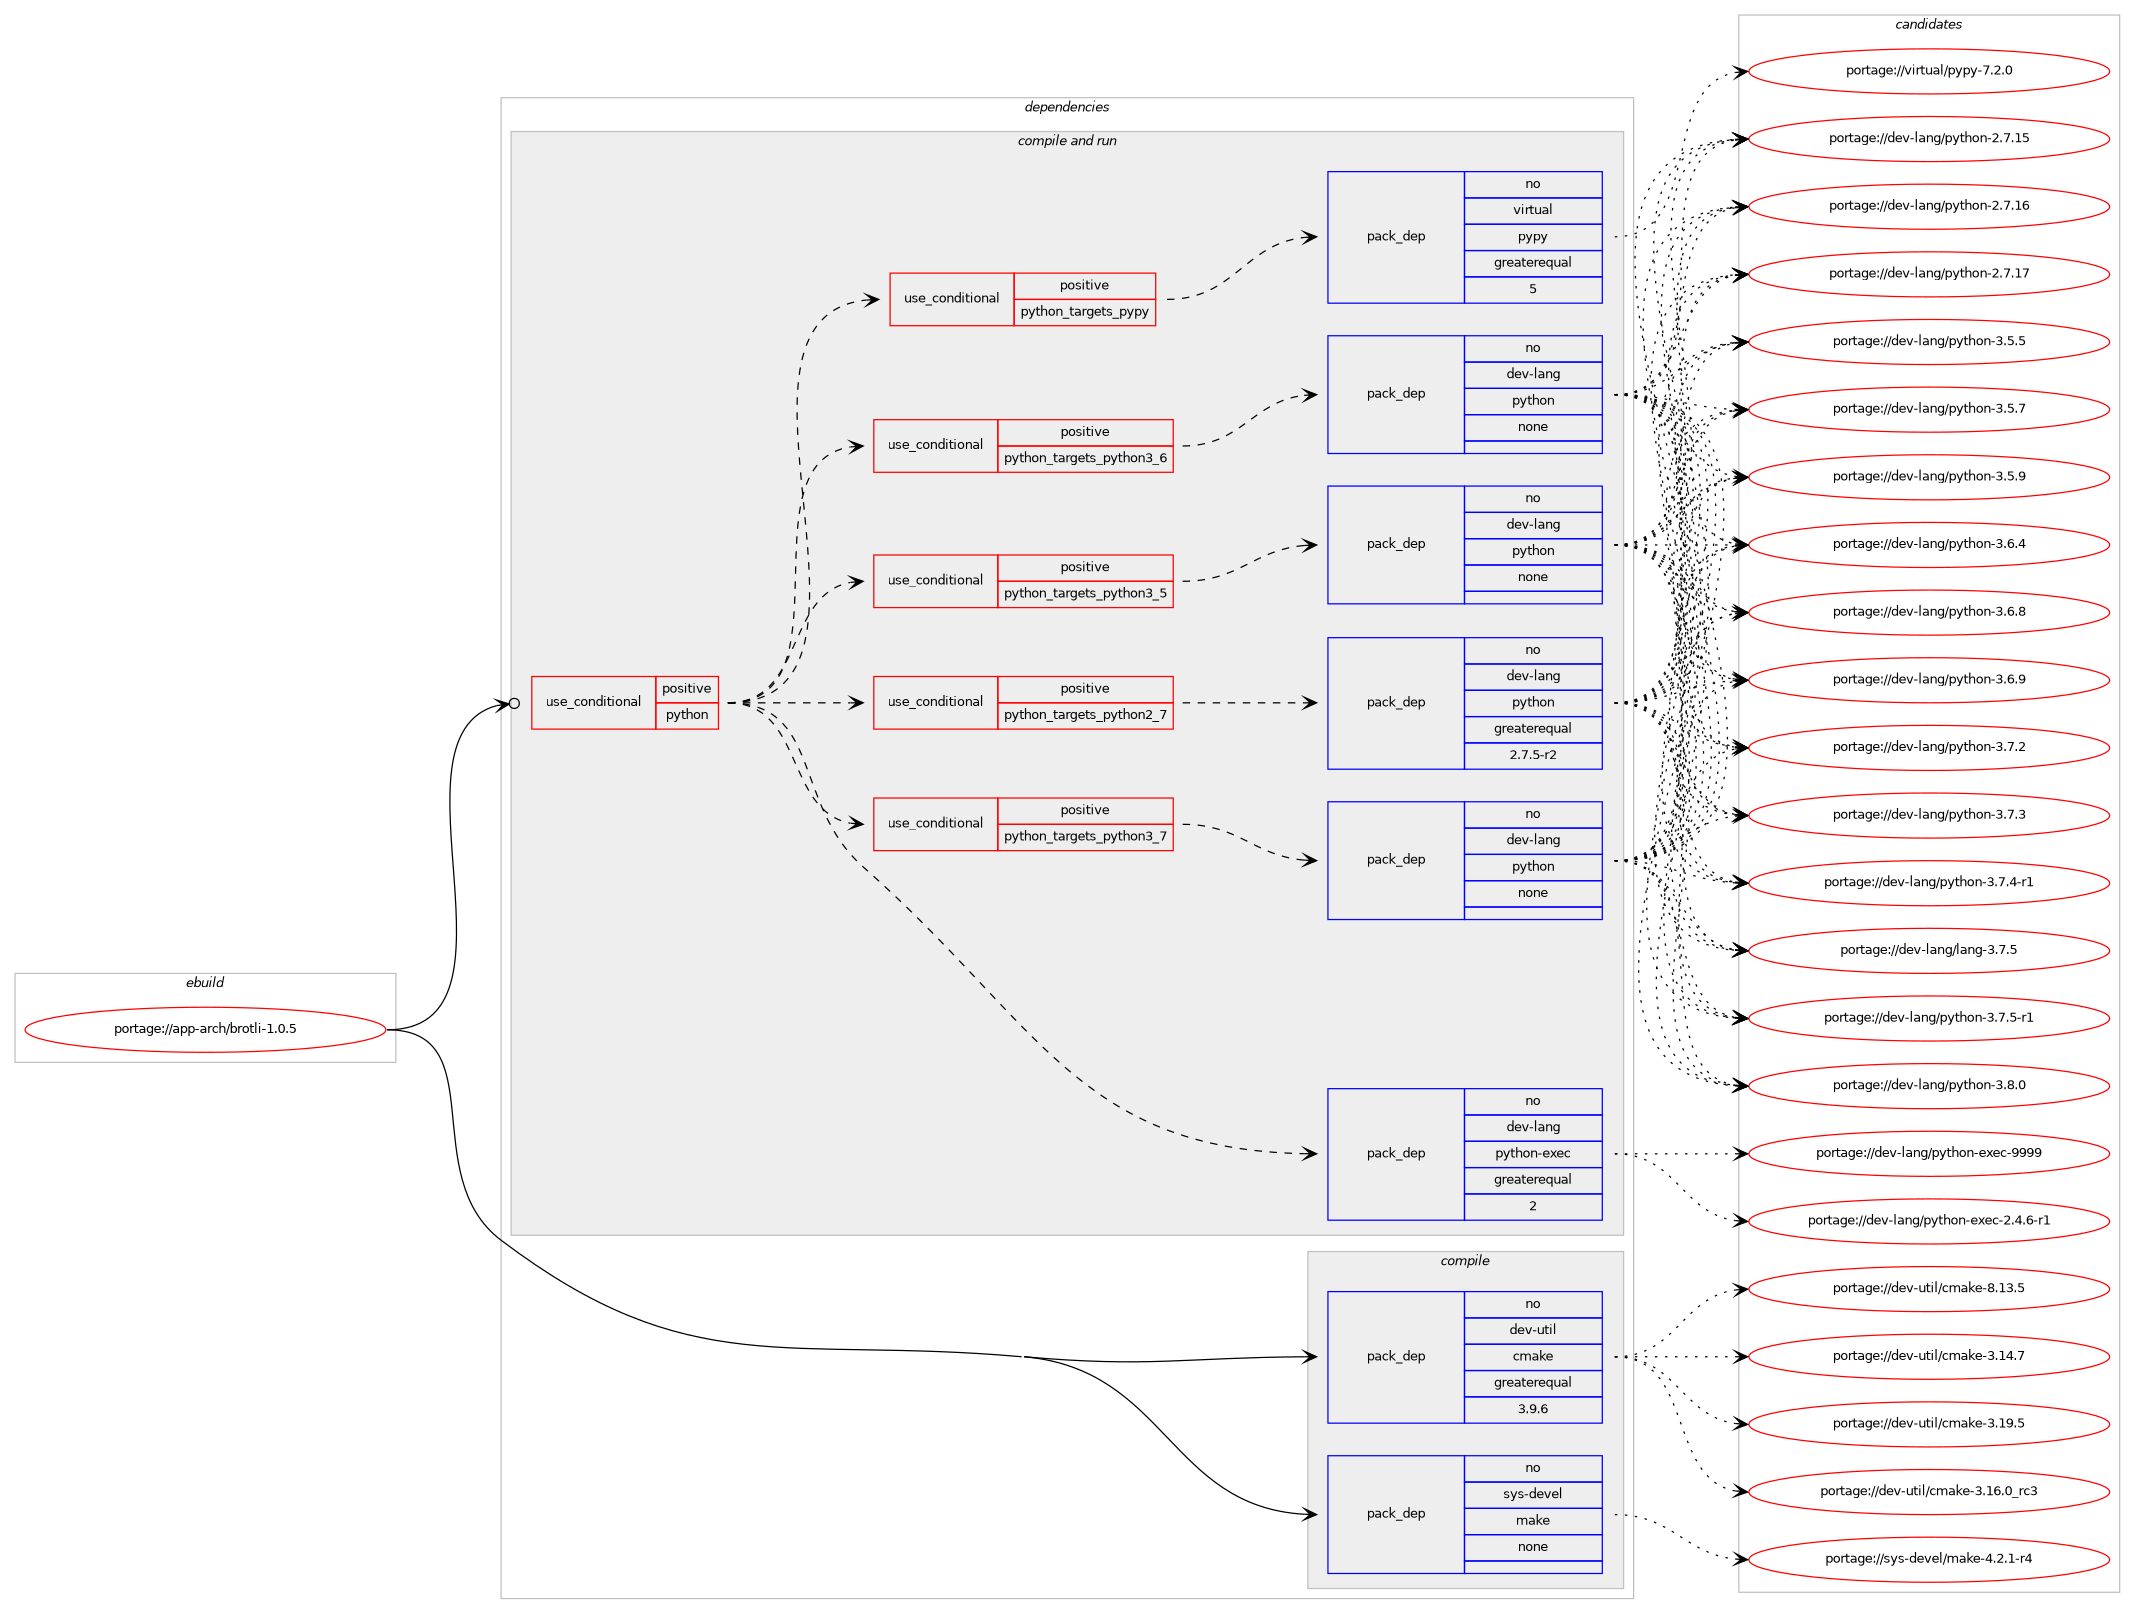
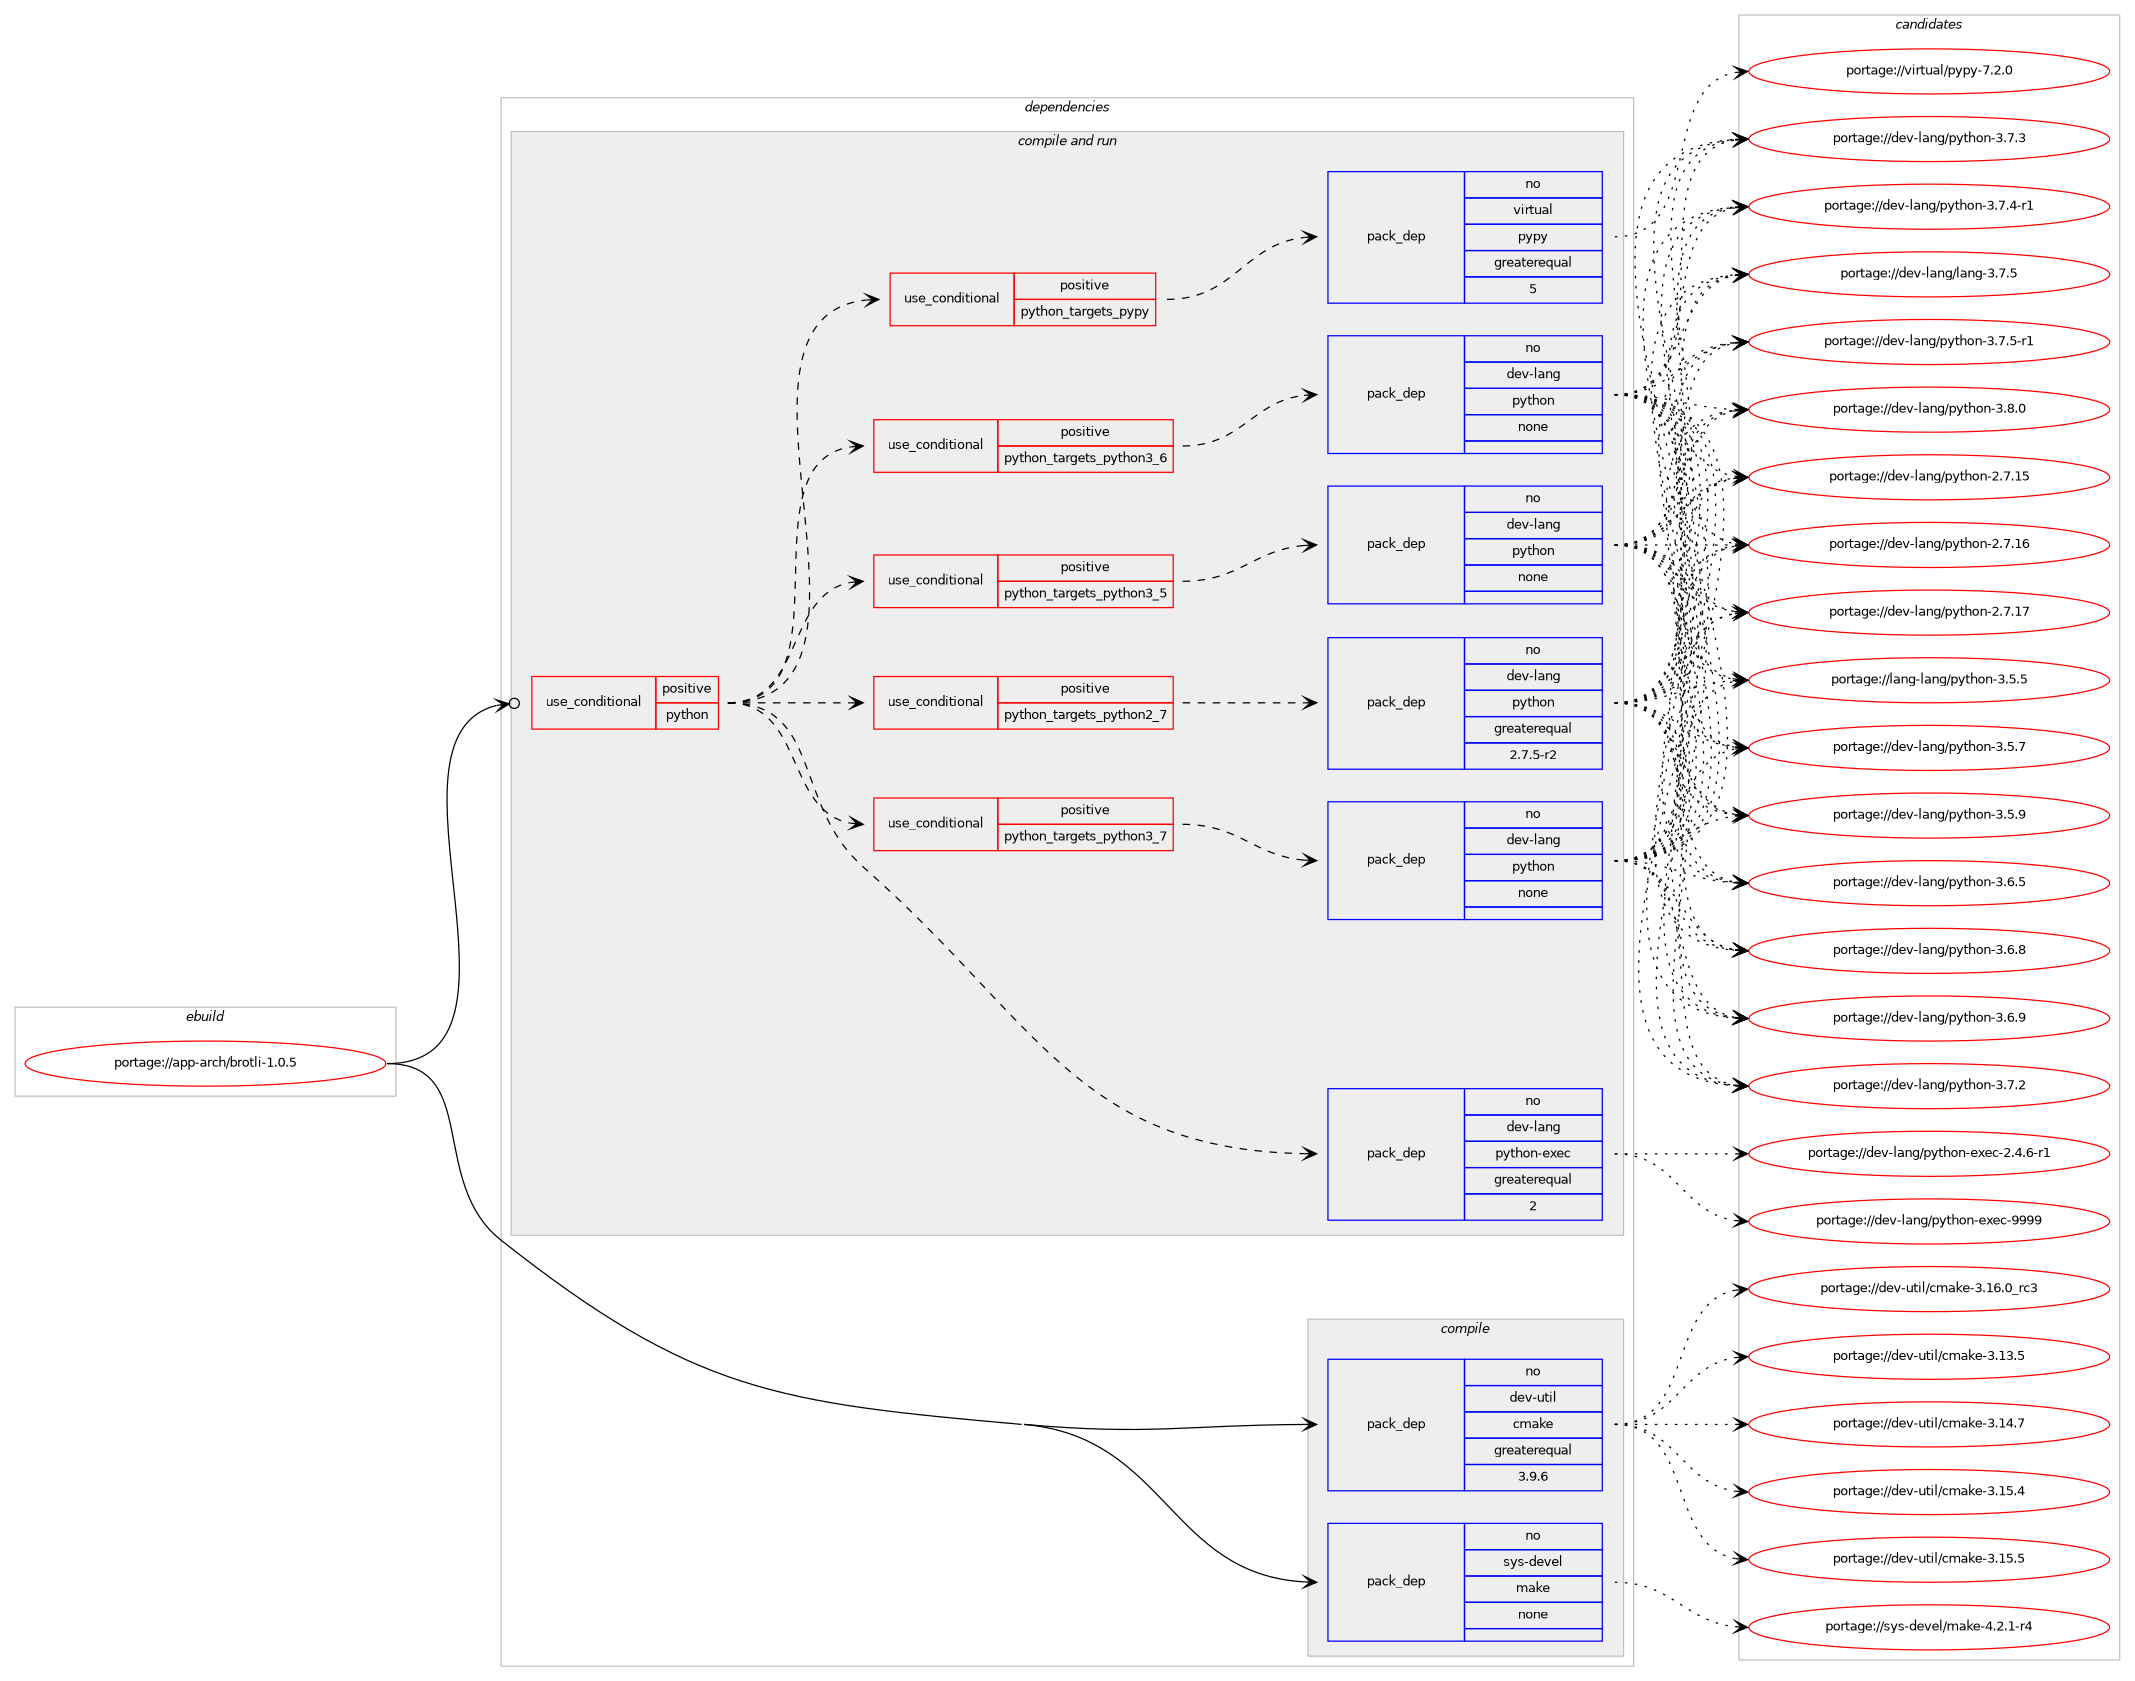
(1929, 342) -> (1929, 680)
(1929, 545) -> (1929, 883)
(1929, 1289) -> (1929, 1357)
(1929, 1424) -> (1929, 1560)
none -> (1929, 1492)
